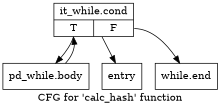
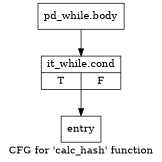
(68, 48) -> none
(186, 76) -> none
